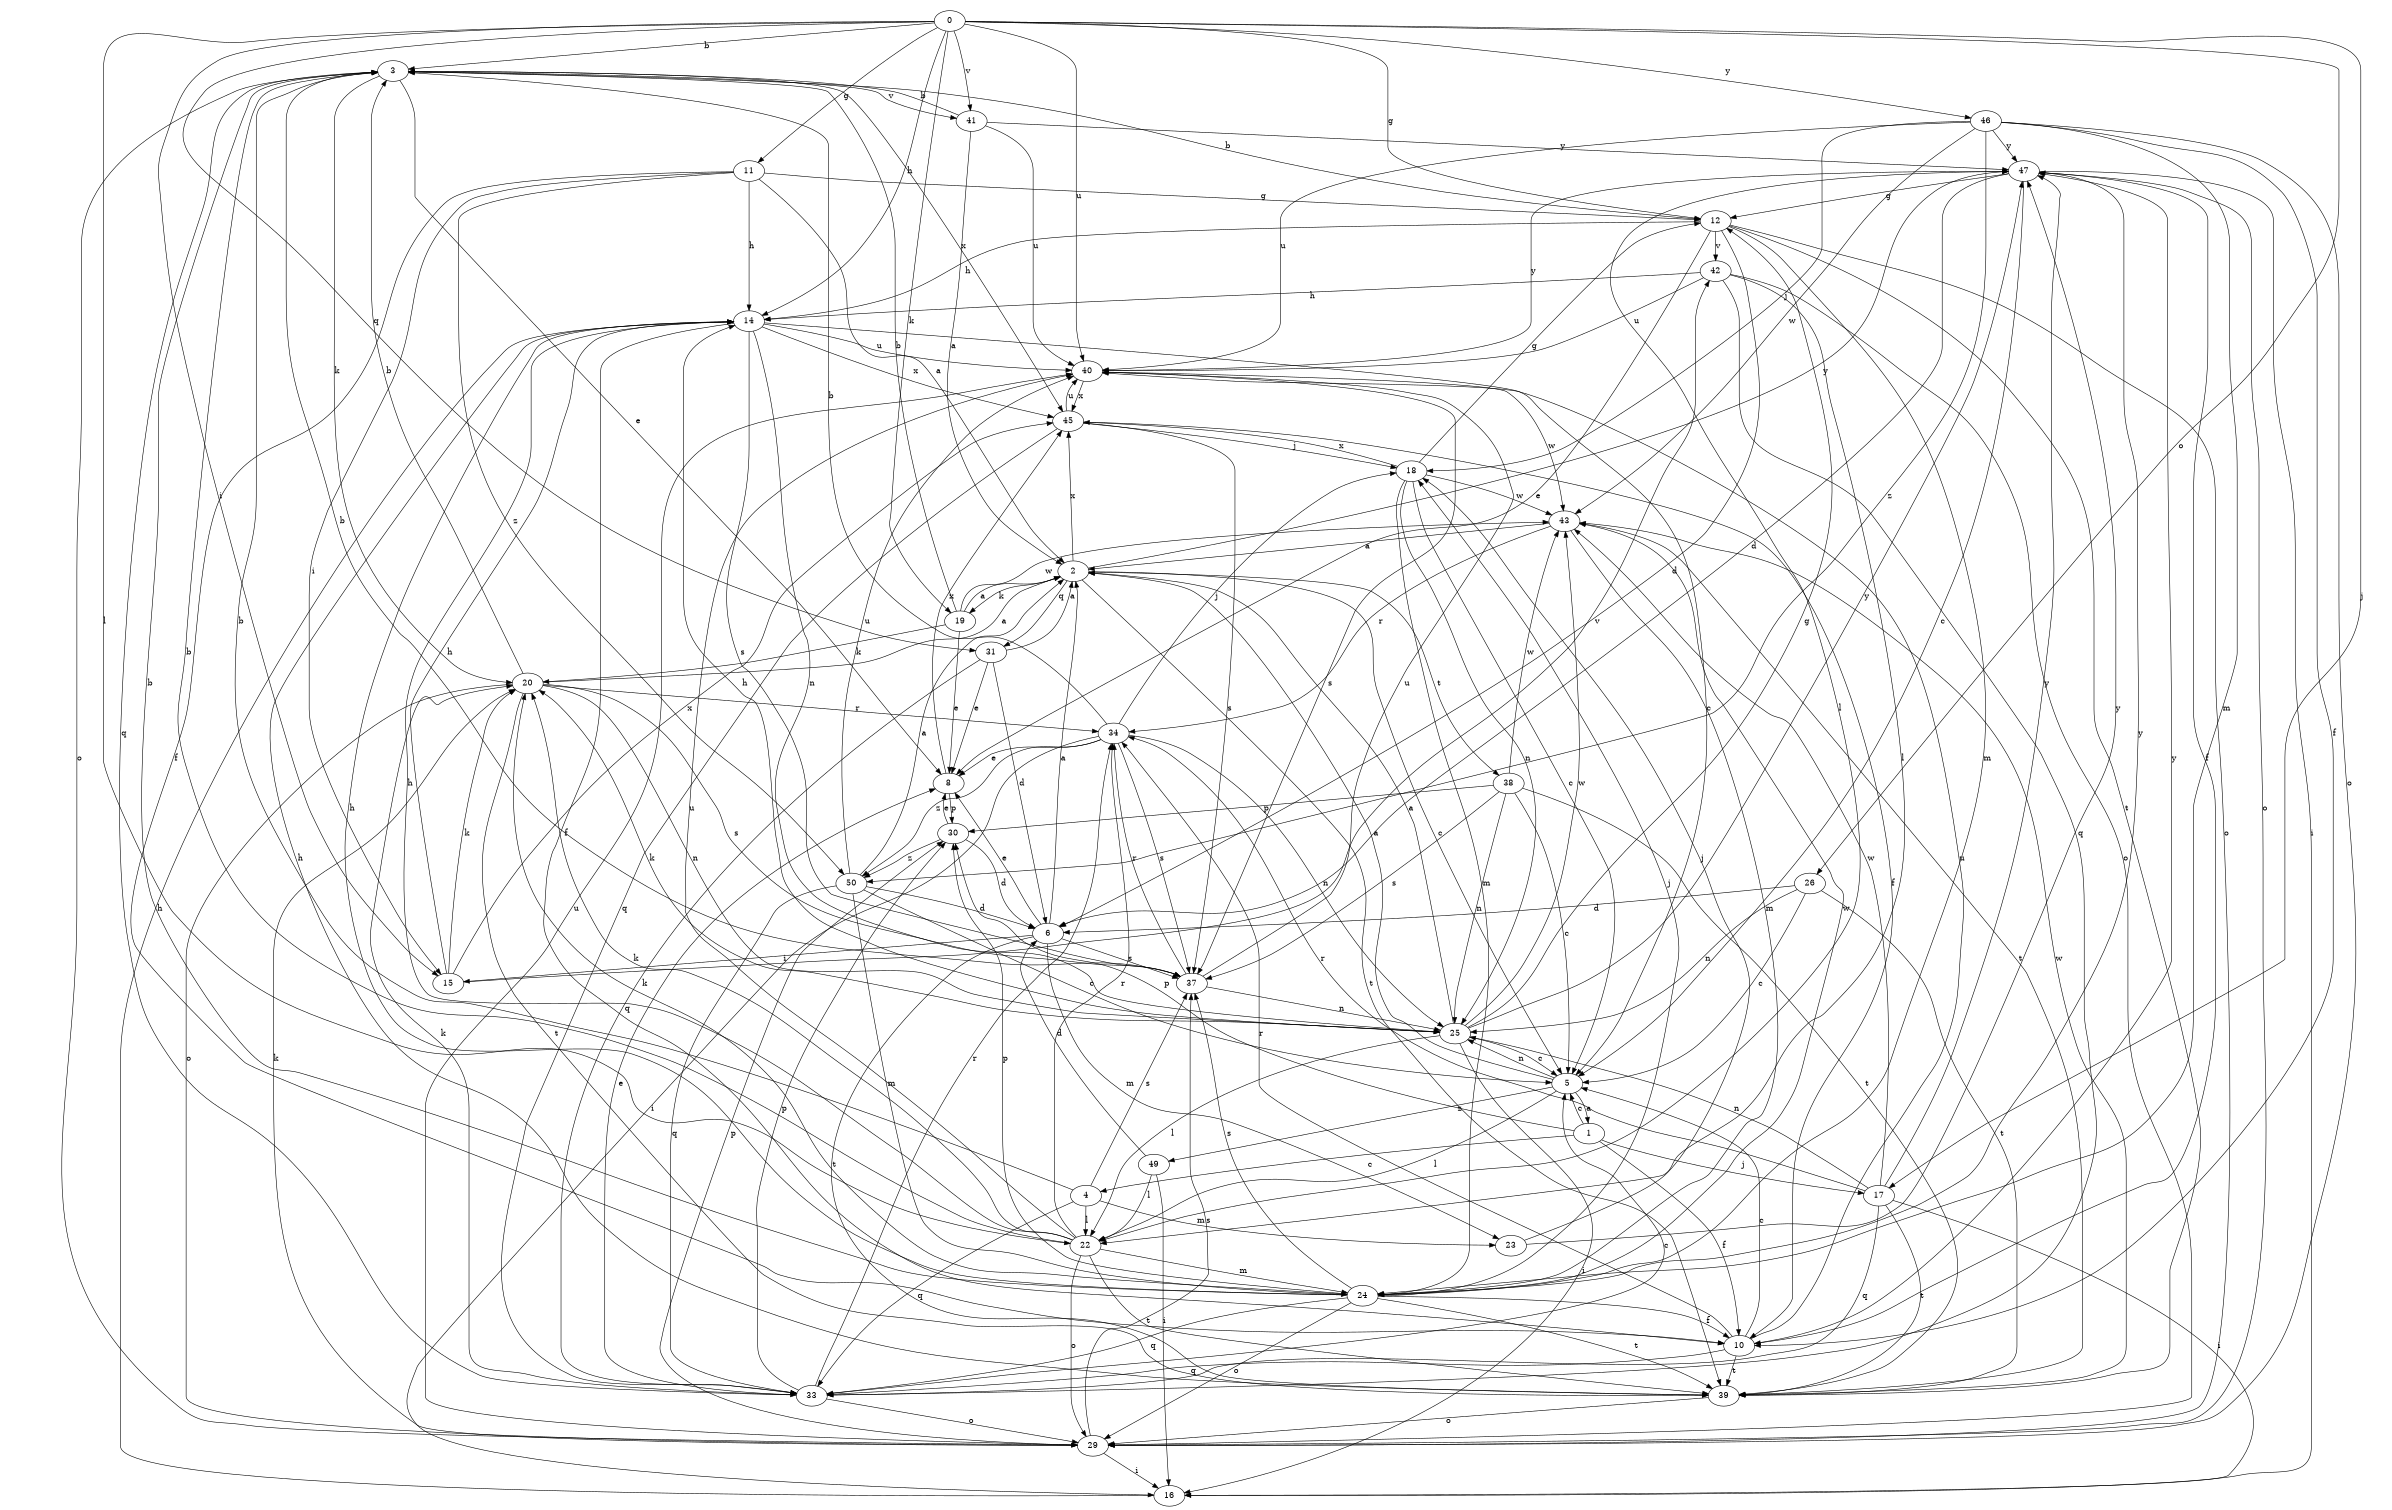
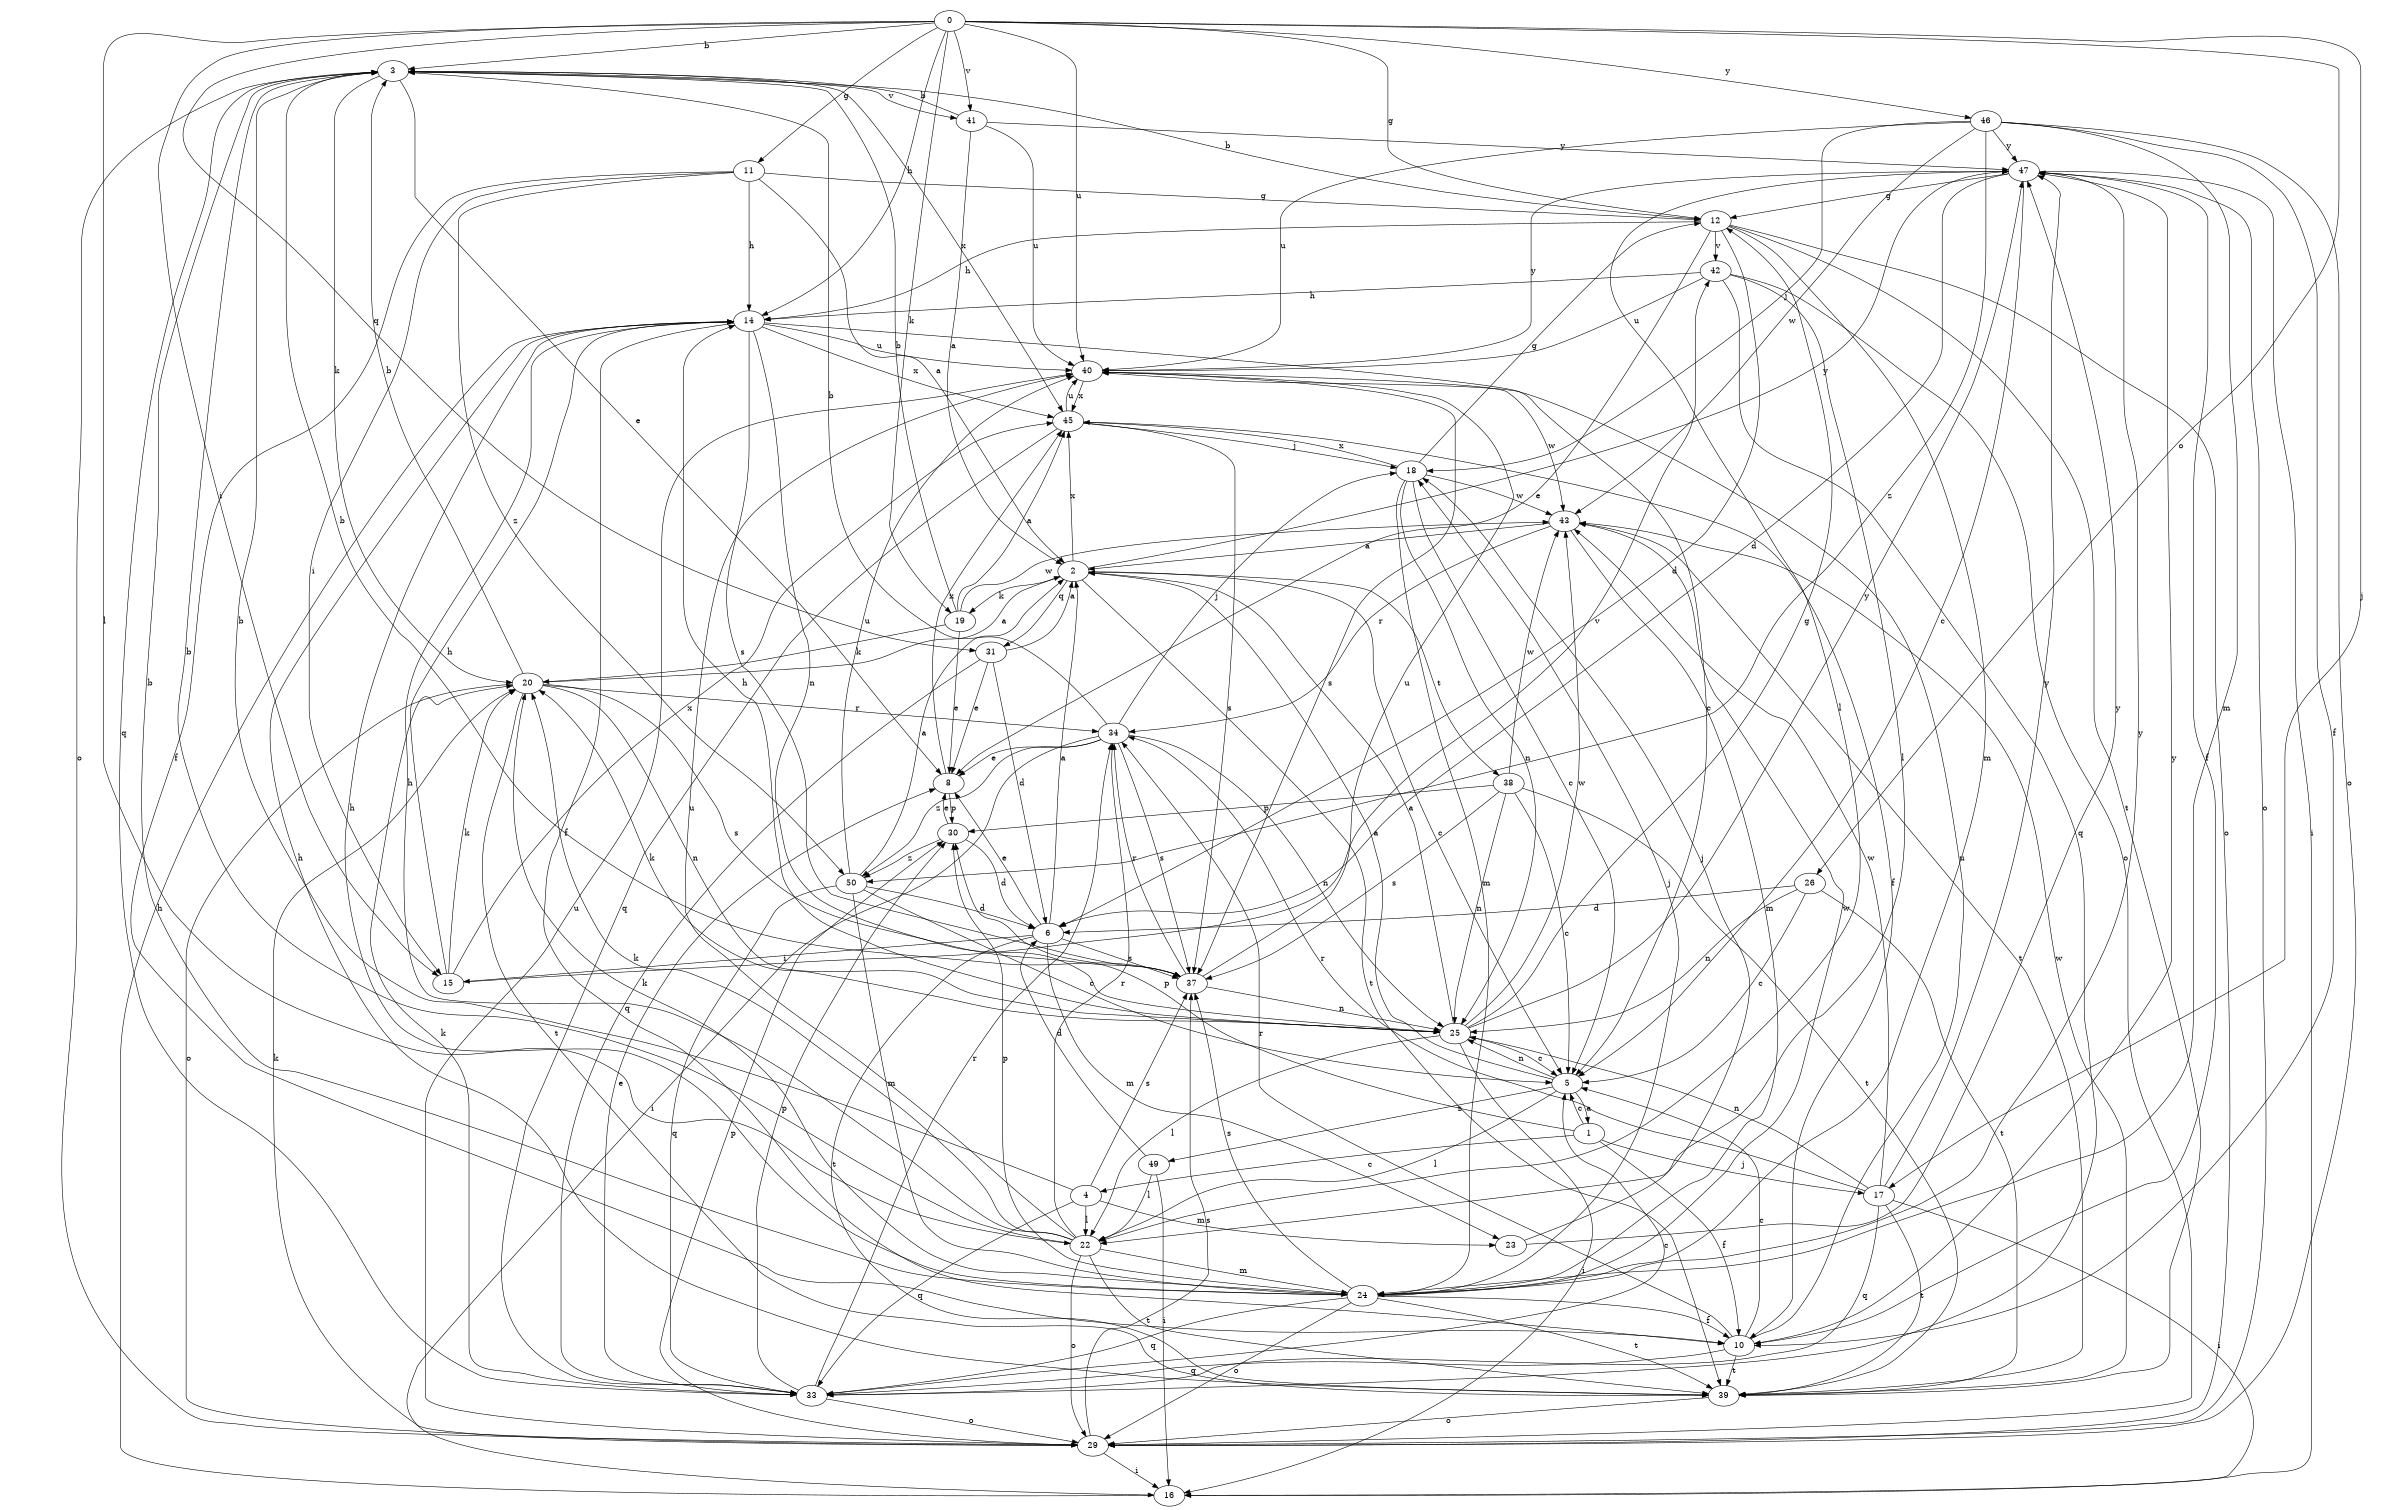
(1012, 584) -> (1019, 526)
